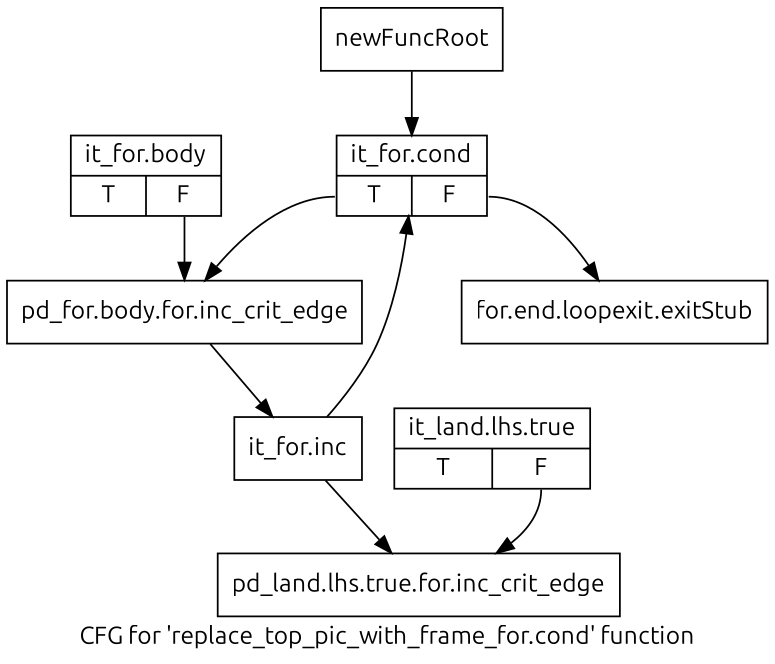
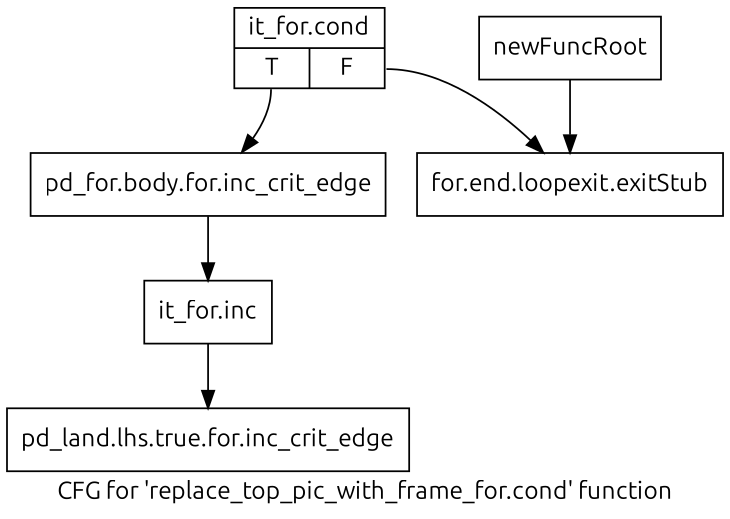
(412, 95) -> (570, 107)
(146, 176) -> none
(382, 332) -> none
(492, 449) -> none
